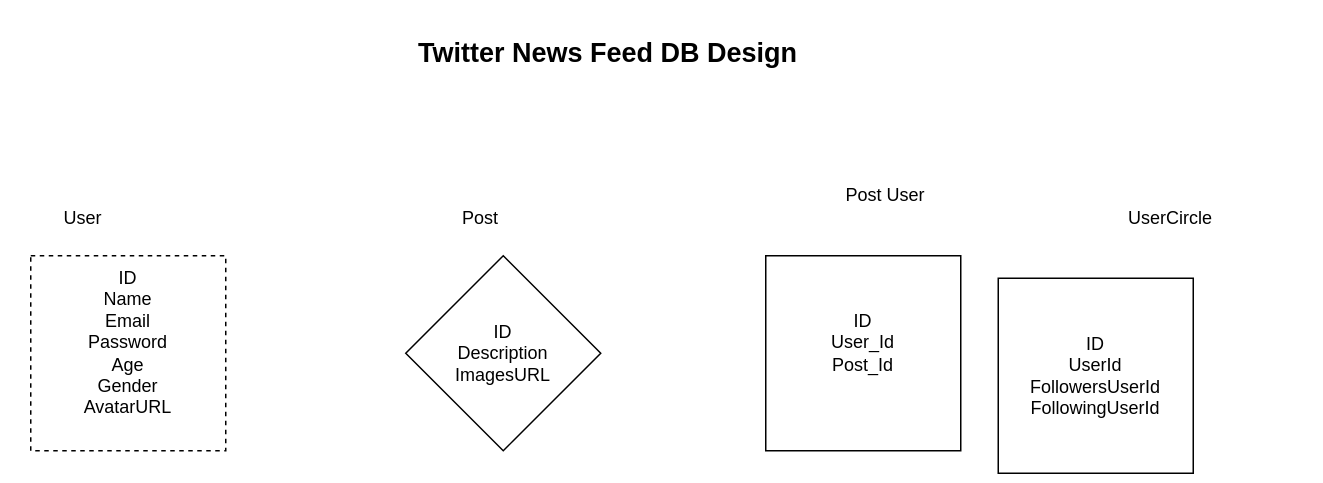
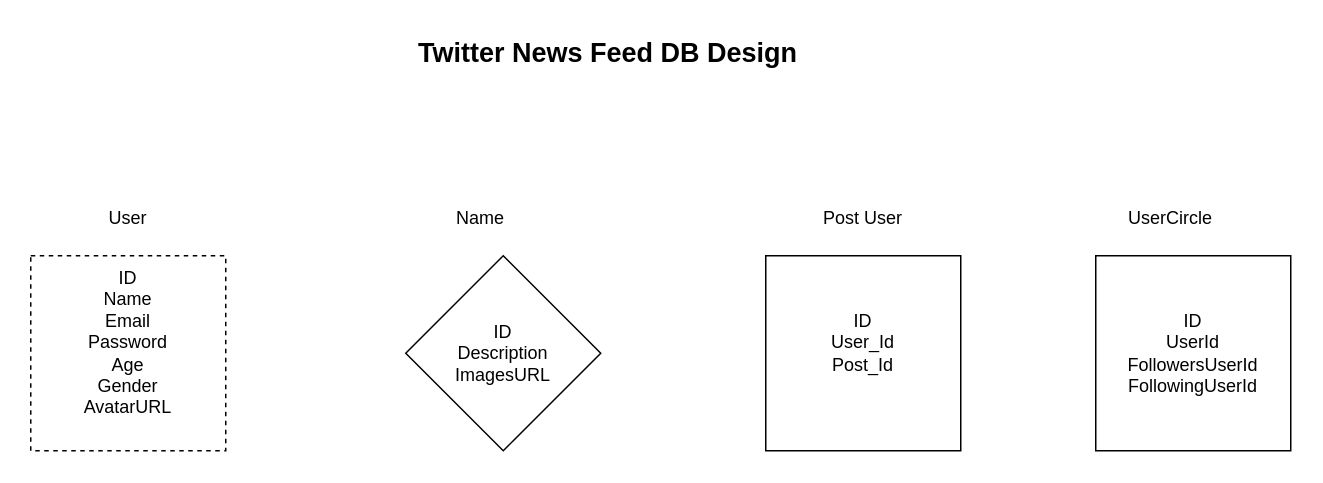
(886, 196) -> (863, 218)
(83, 218) -> (128, 218)
(481, 218) -> (481, 218)
(1096, 376) -> (1193, 353)
